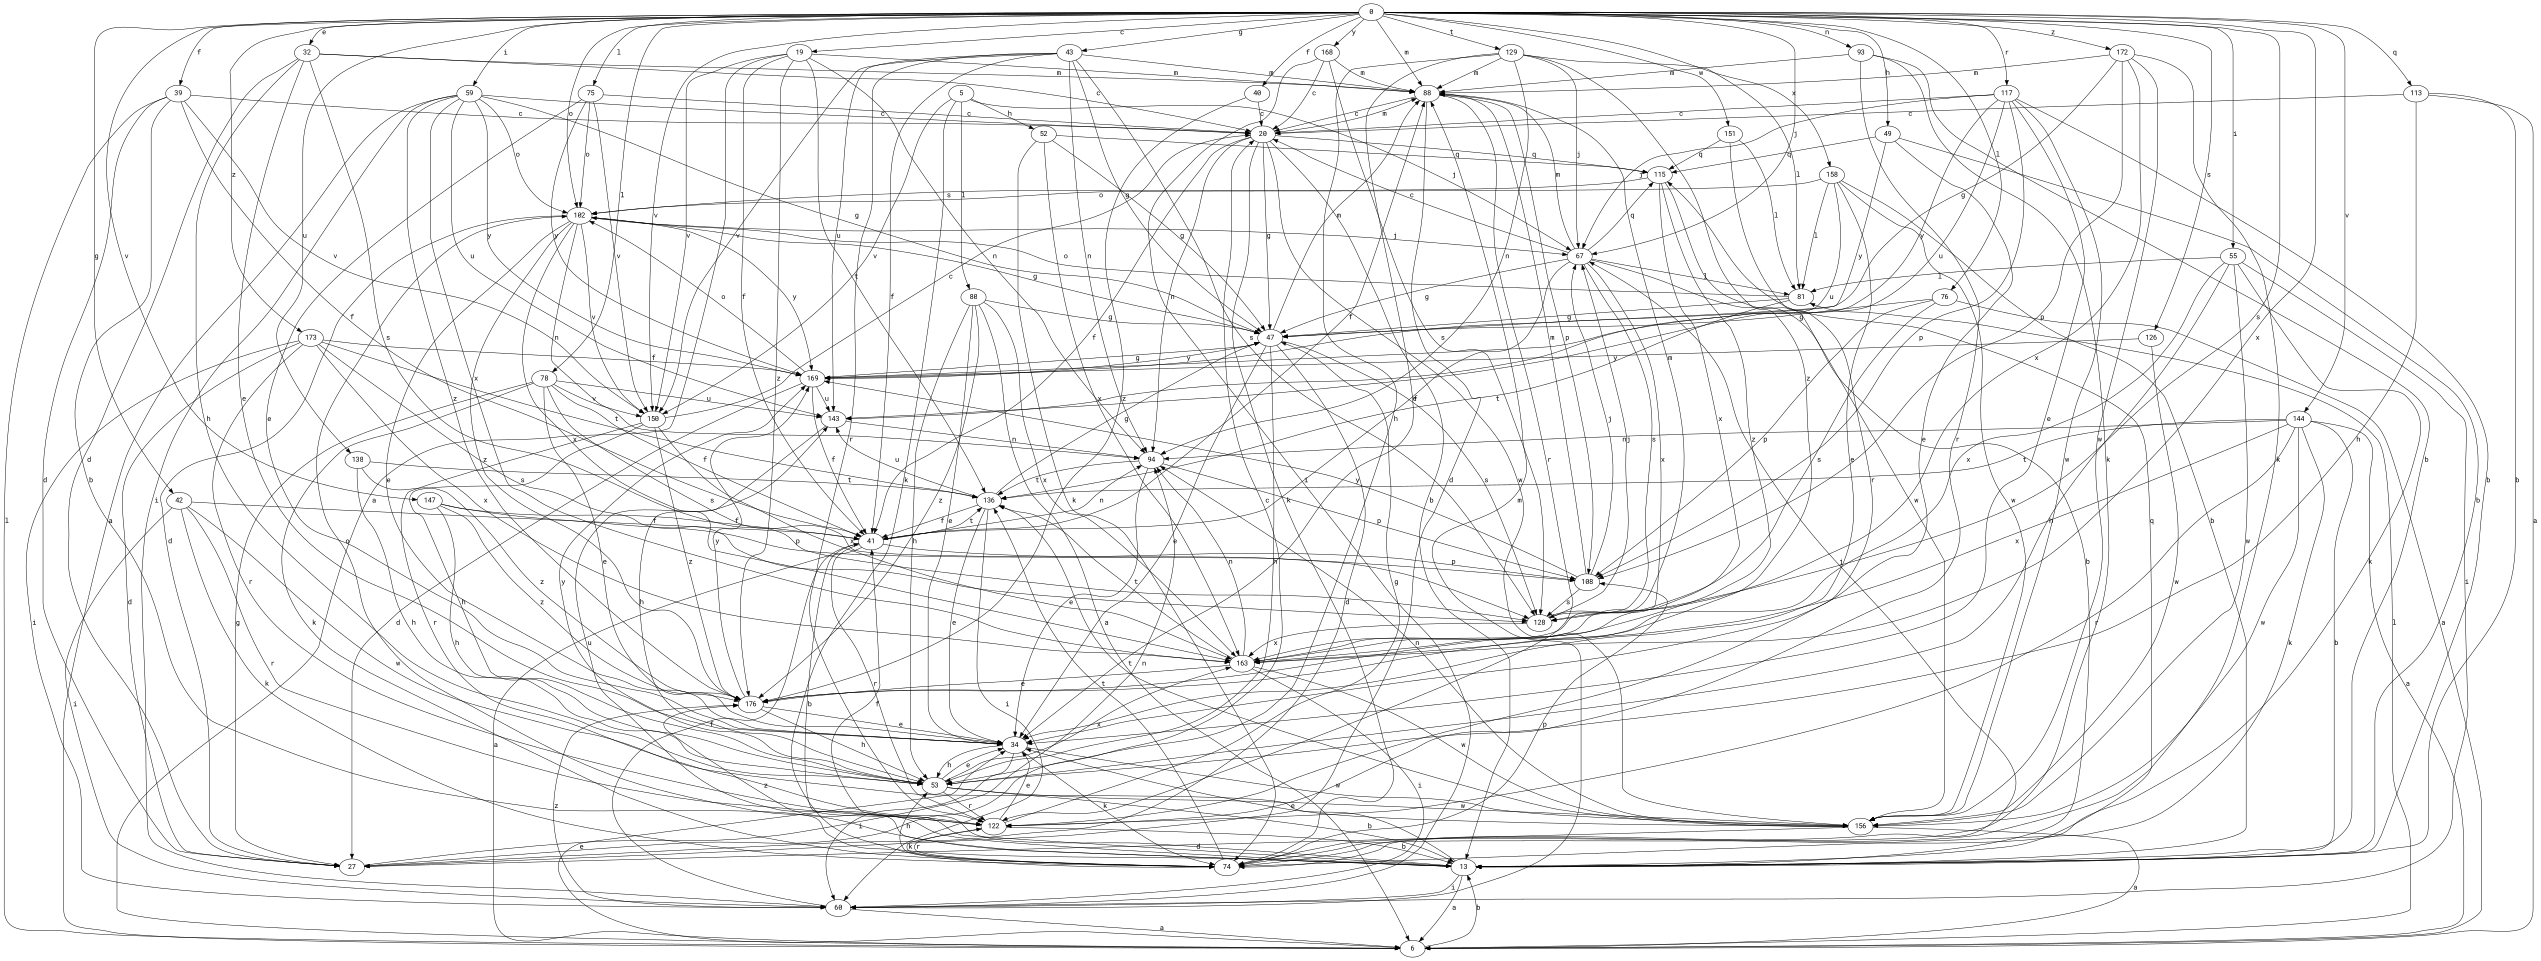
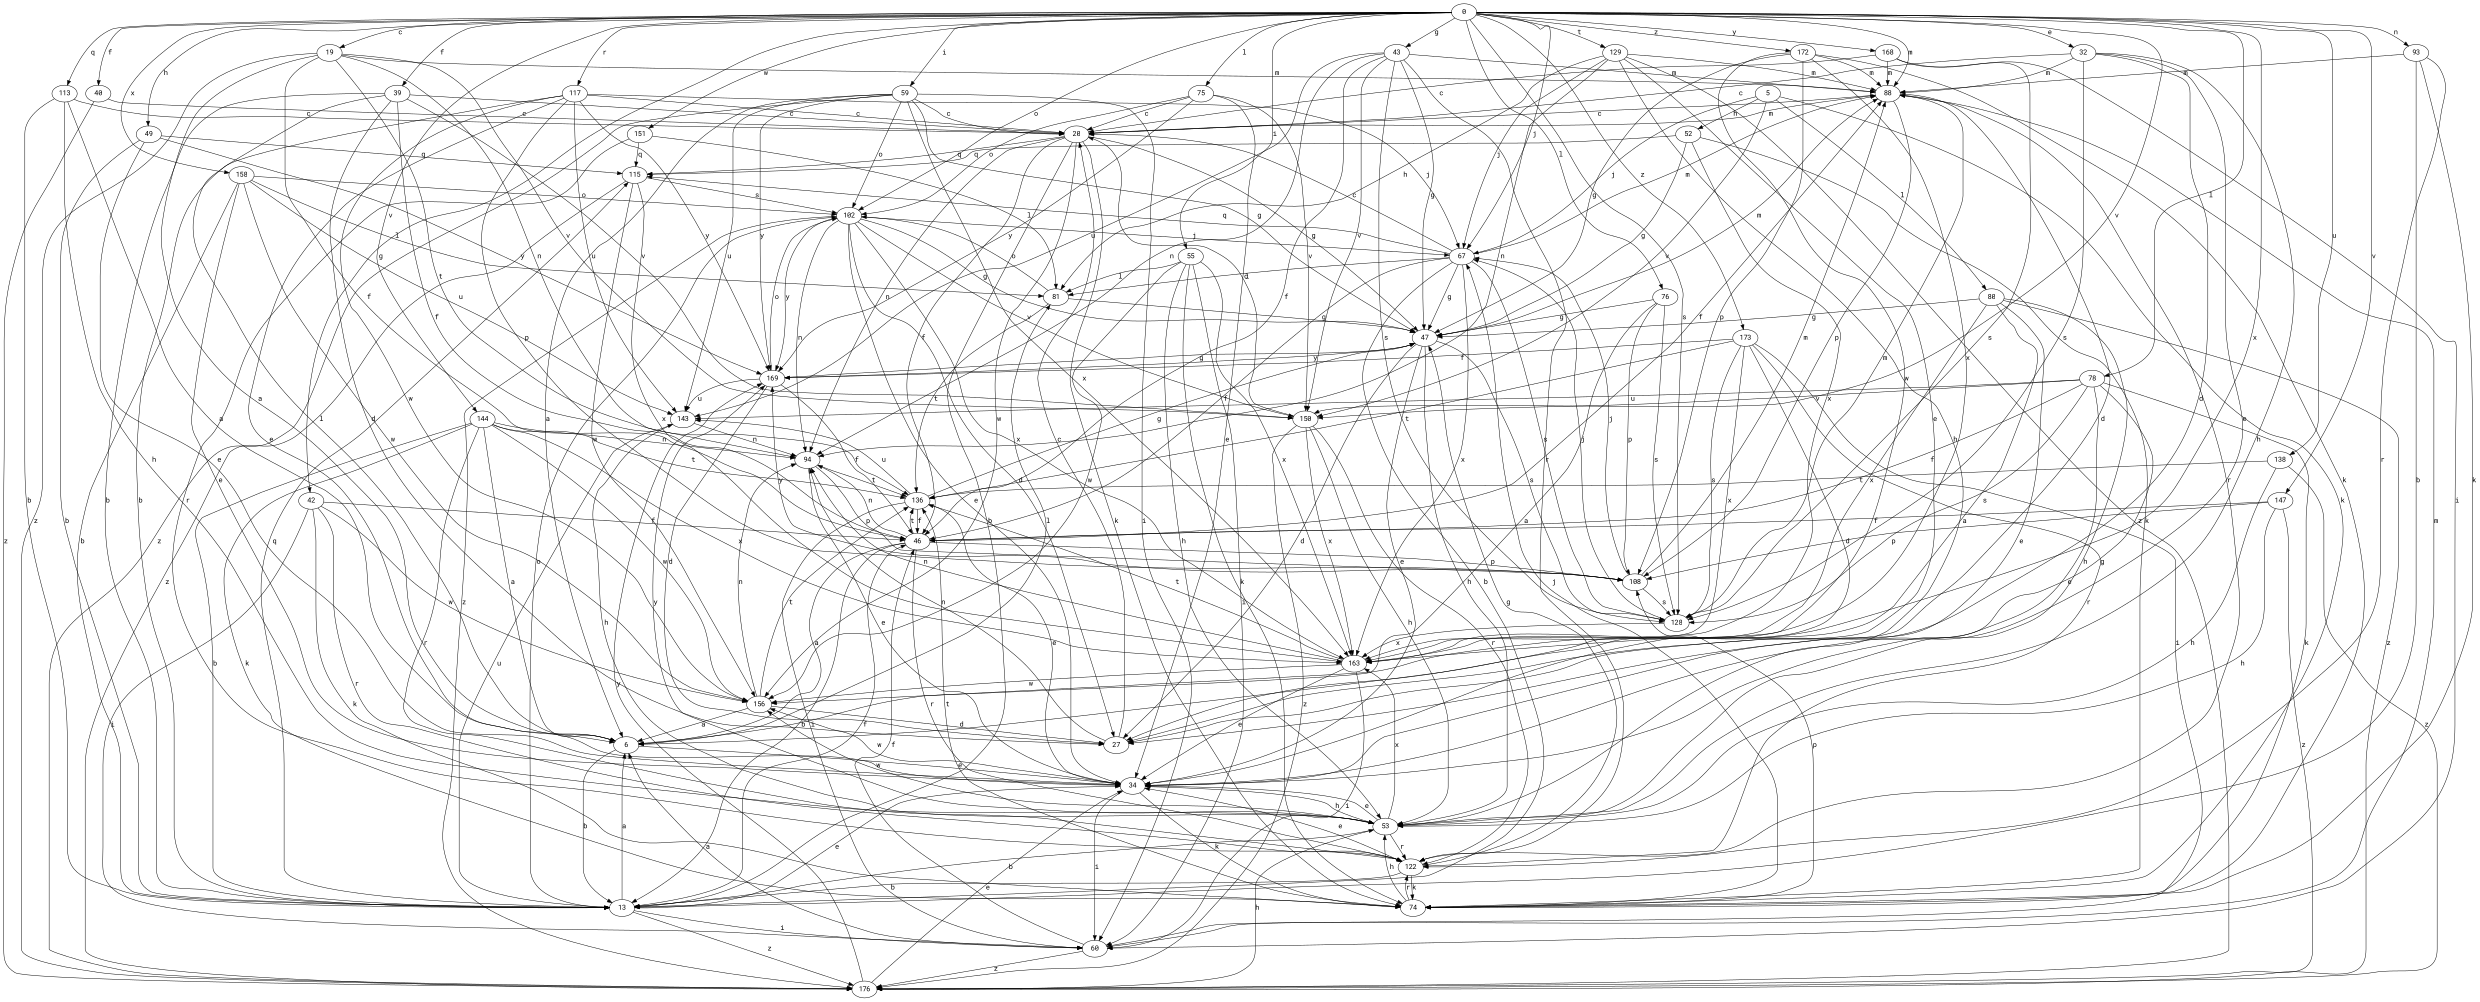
(1798, 175) -> (1405, 175)
(2151, 338) -> none
(871, 542) -> (917, 542)
(999, 682) -> (1252, 714)
